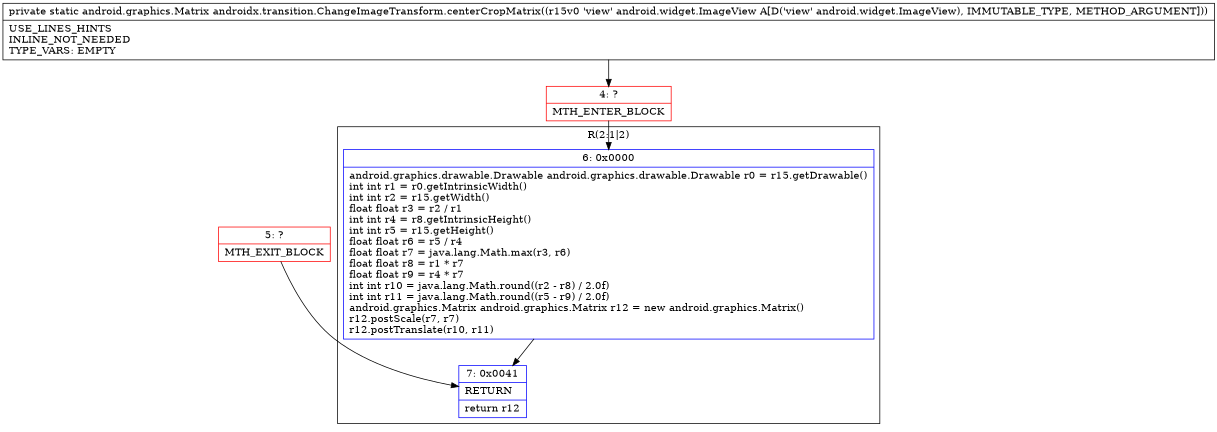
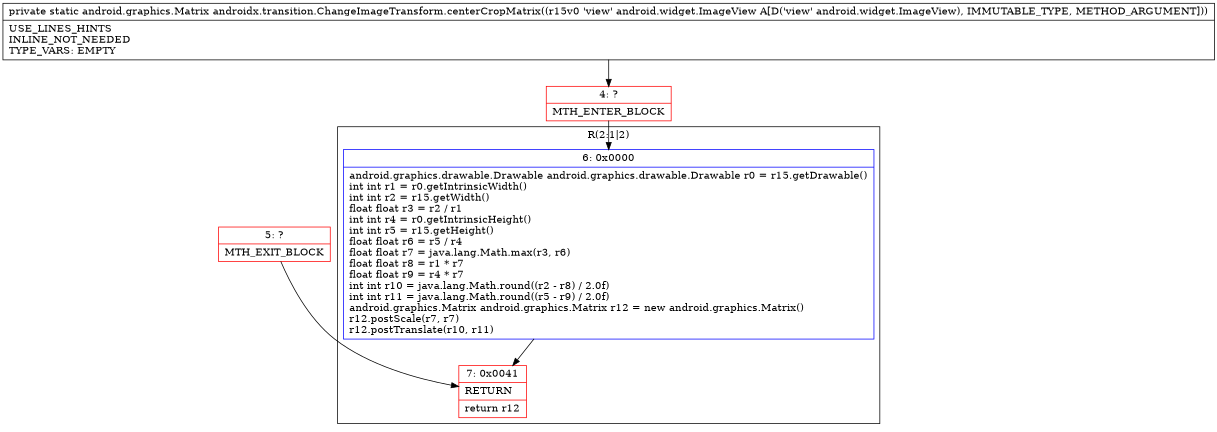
(440, 220) -> (440, 220)
(493, 392) -> (493, 392)
